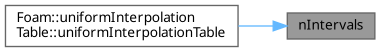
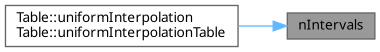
(122, 26) -> (122, 26)
